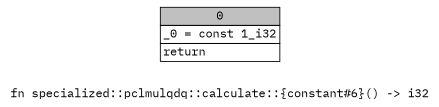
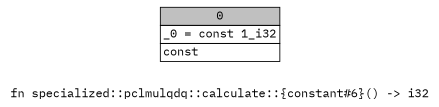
(184, 52) -> (181, 52)
